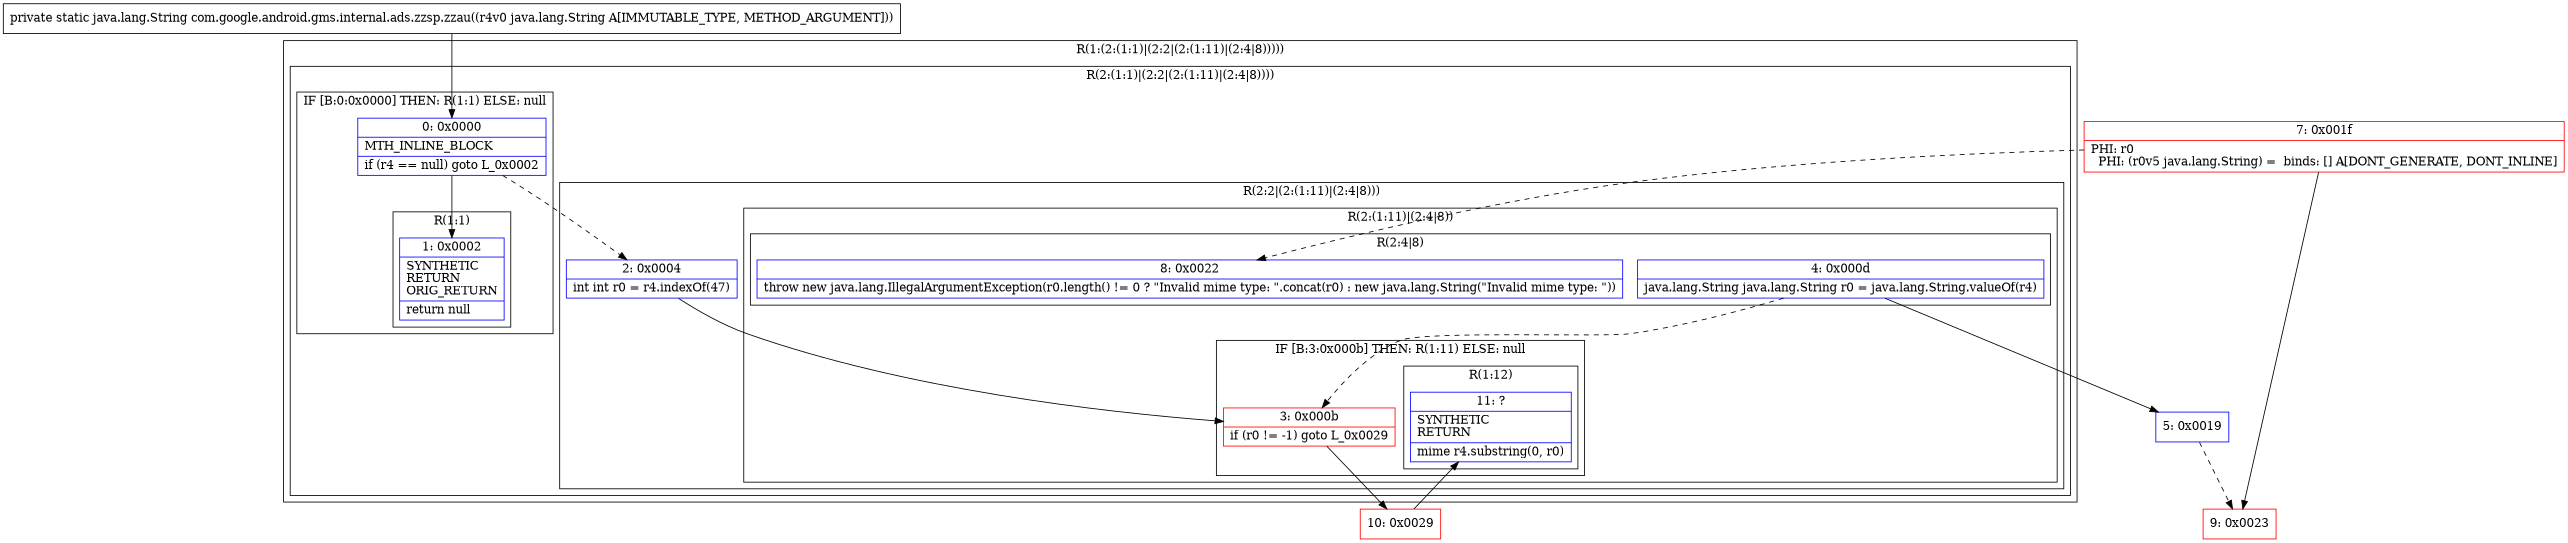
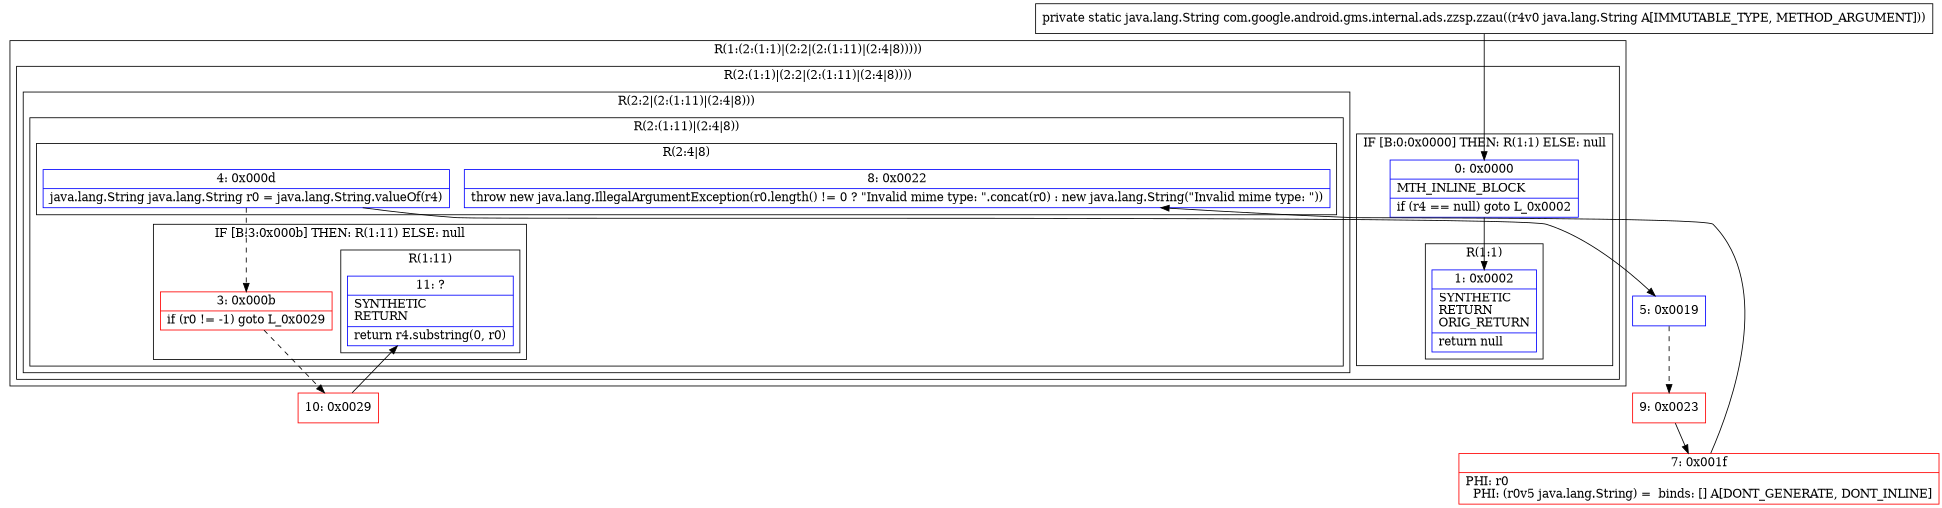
(1671, 177) -> (1562, 219)
(652, 279) -> none
(2282, 337) -> (1680, 434)
(1491, 376) -> (430, 260)
(1491, 452) -> (430, 336)
(1350, 470) -> (287, 354)
